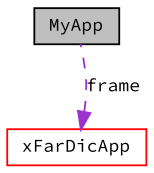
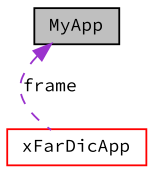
(86, 78) -> (22, 96)
